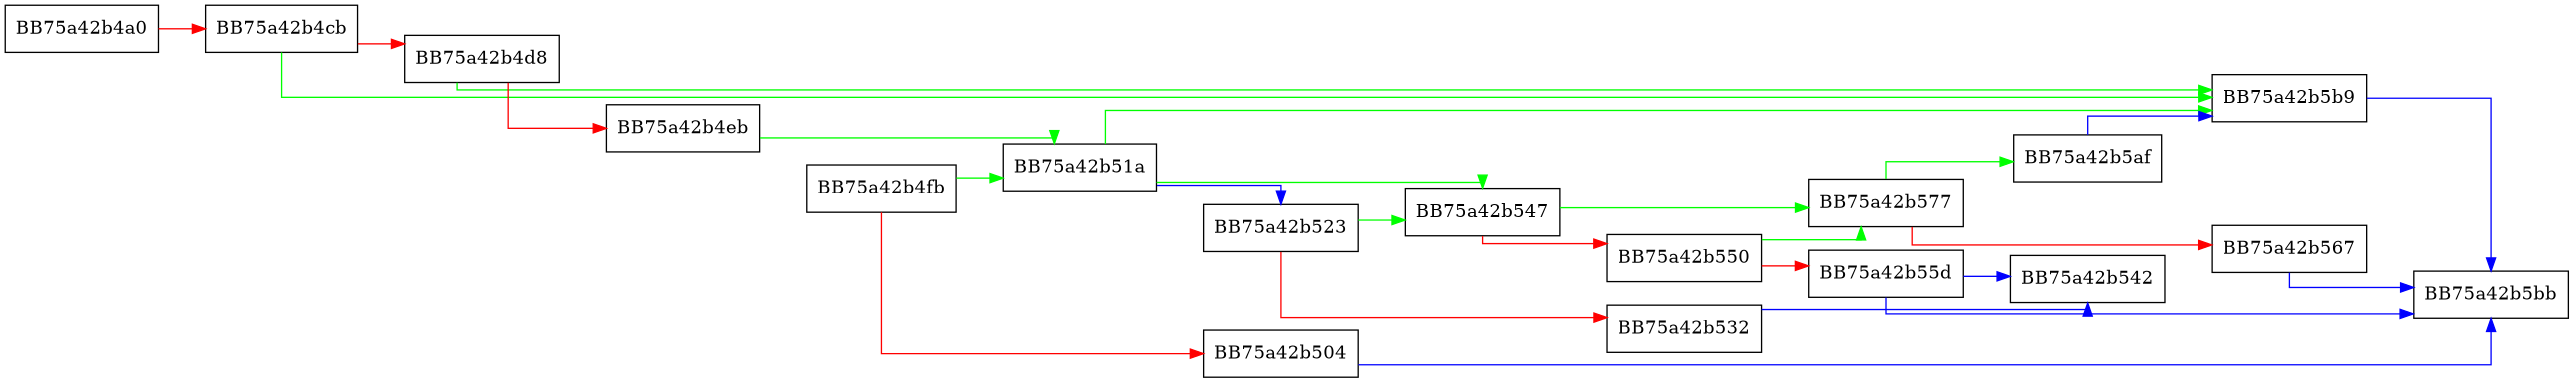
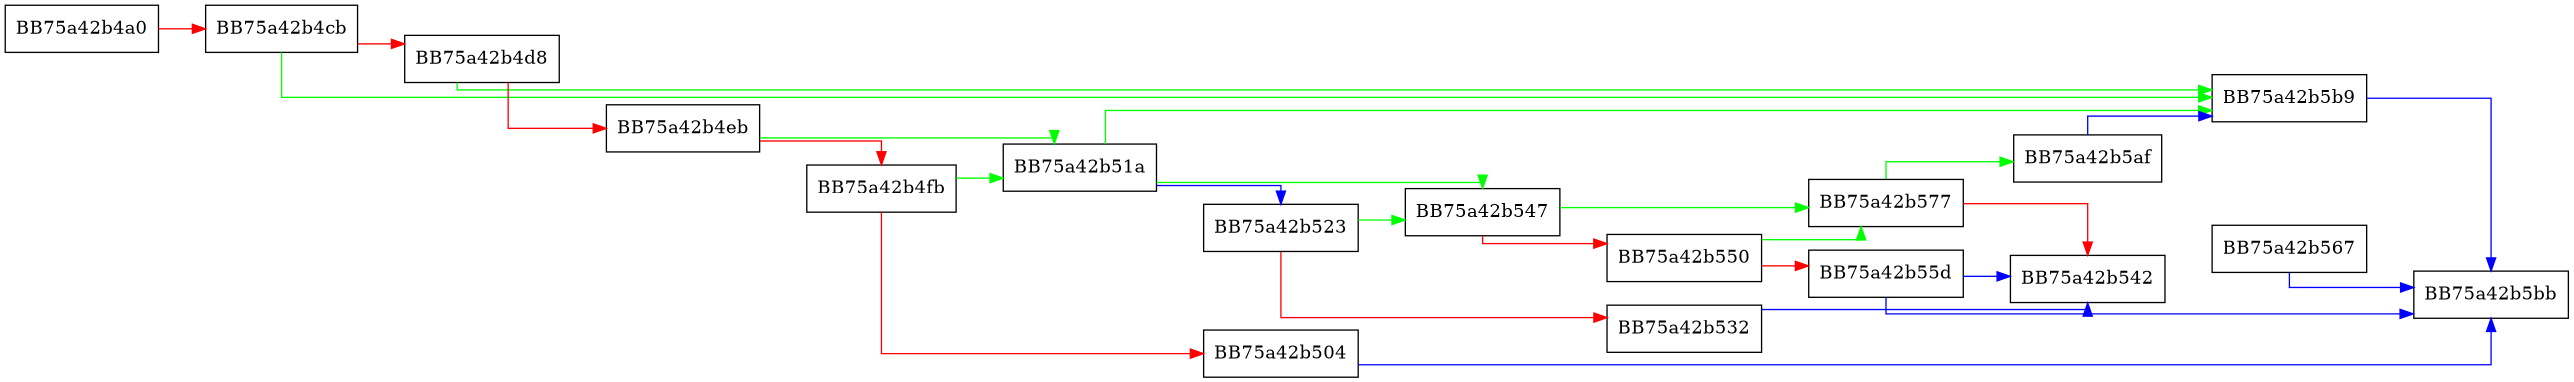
none -> (826, 141)
(2046, 245) -> (2045, 204)
